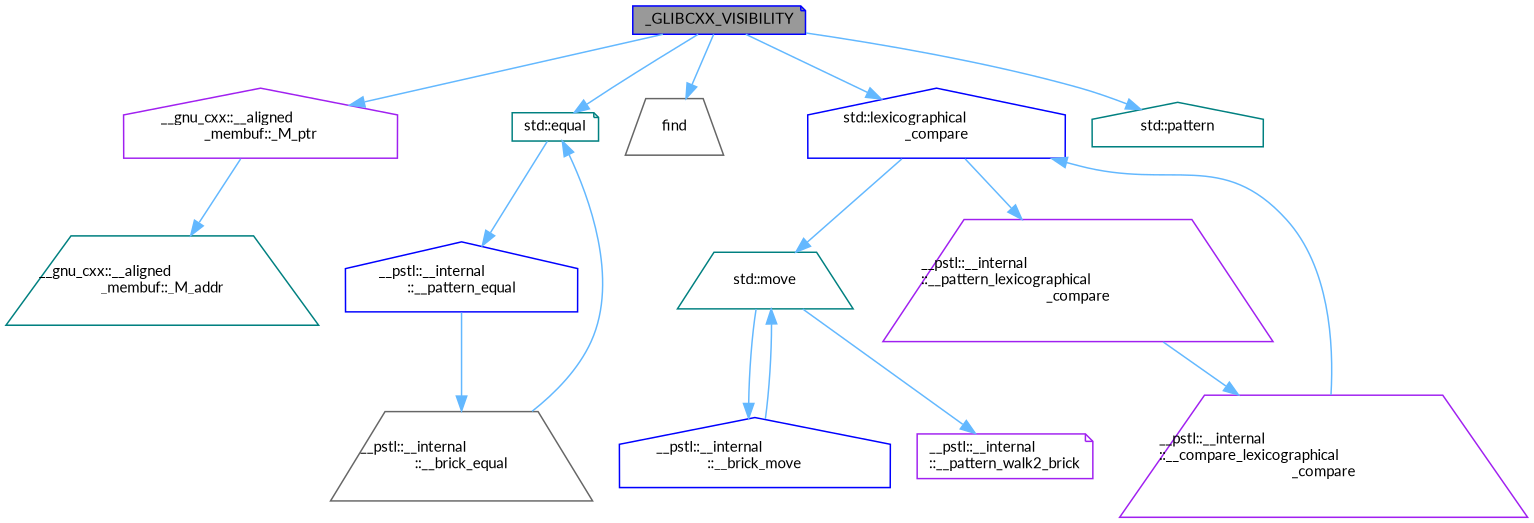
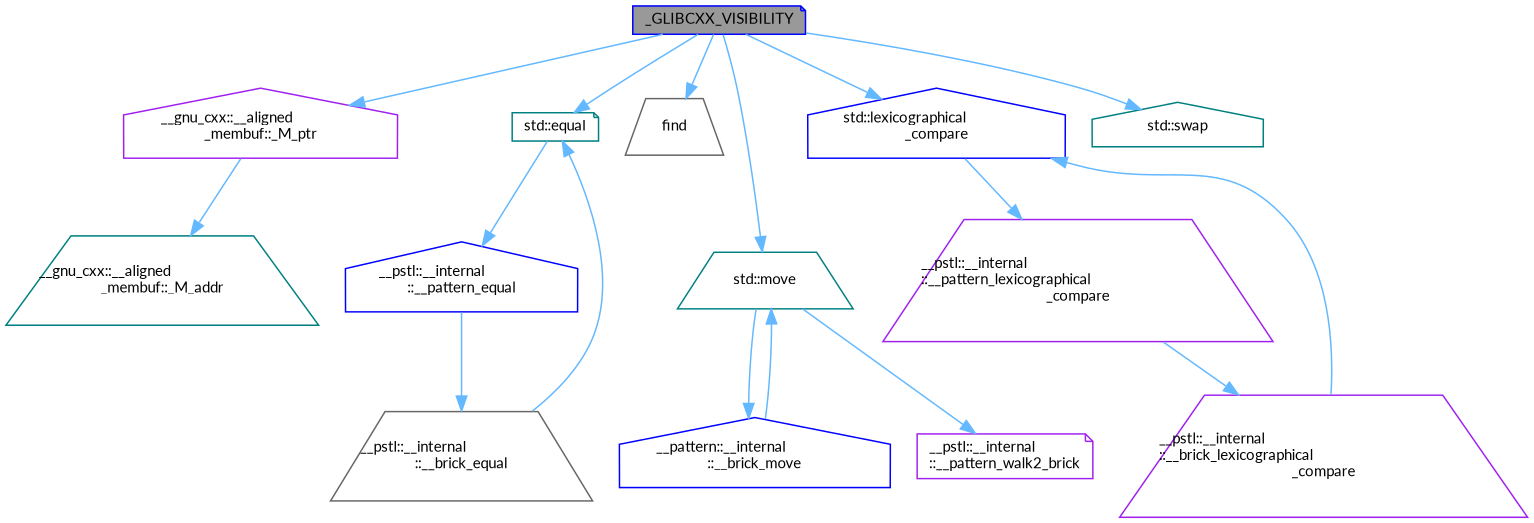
(1178, 127) -> (1178, 127)
(855, 200) -> (746, 135)
(755, 456) -> (755, 456)
(1324, 456) -> (1324, 456)
